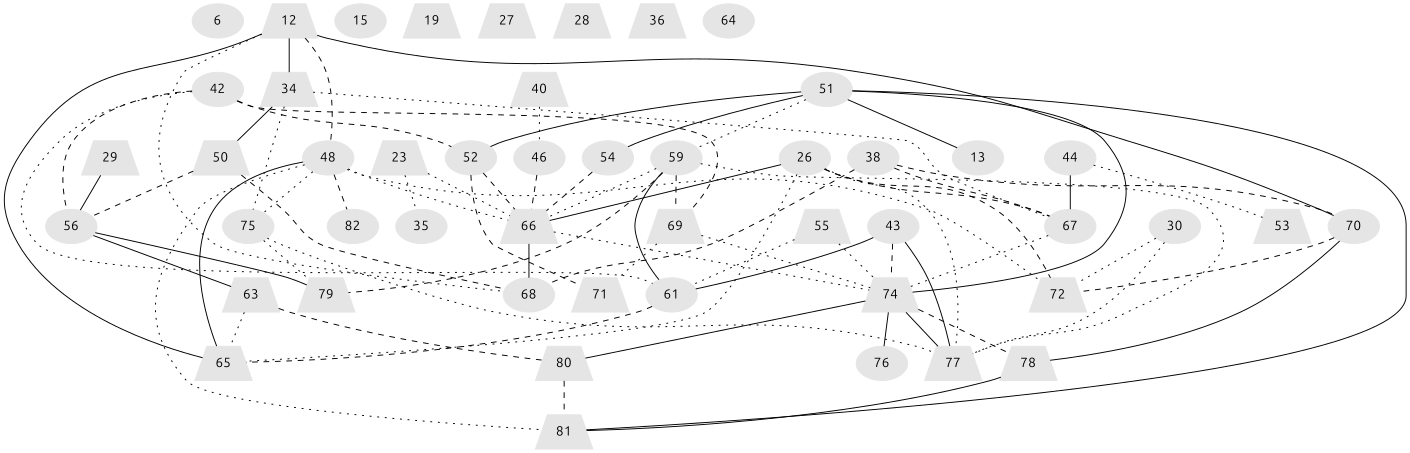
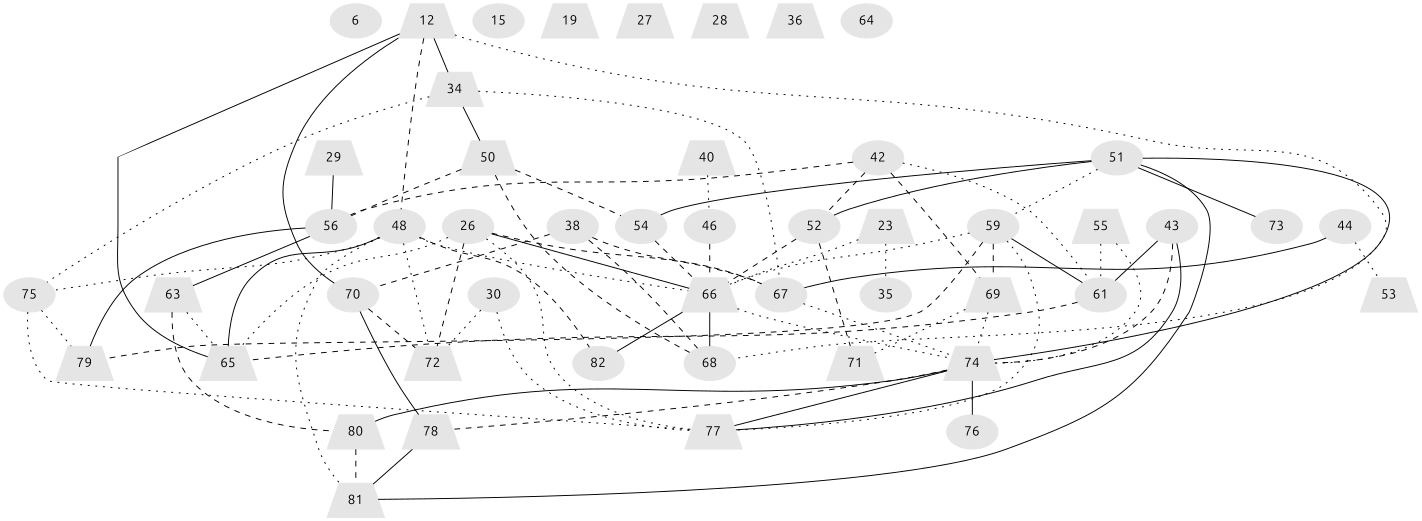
(978, 158) -> (1277, 226)
none -> (568, 192)
none -> (658, 327)
